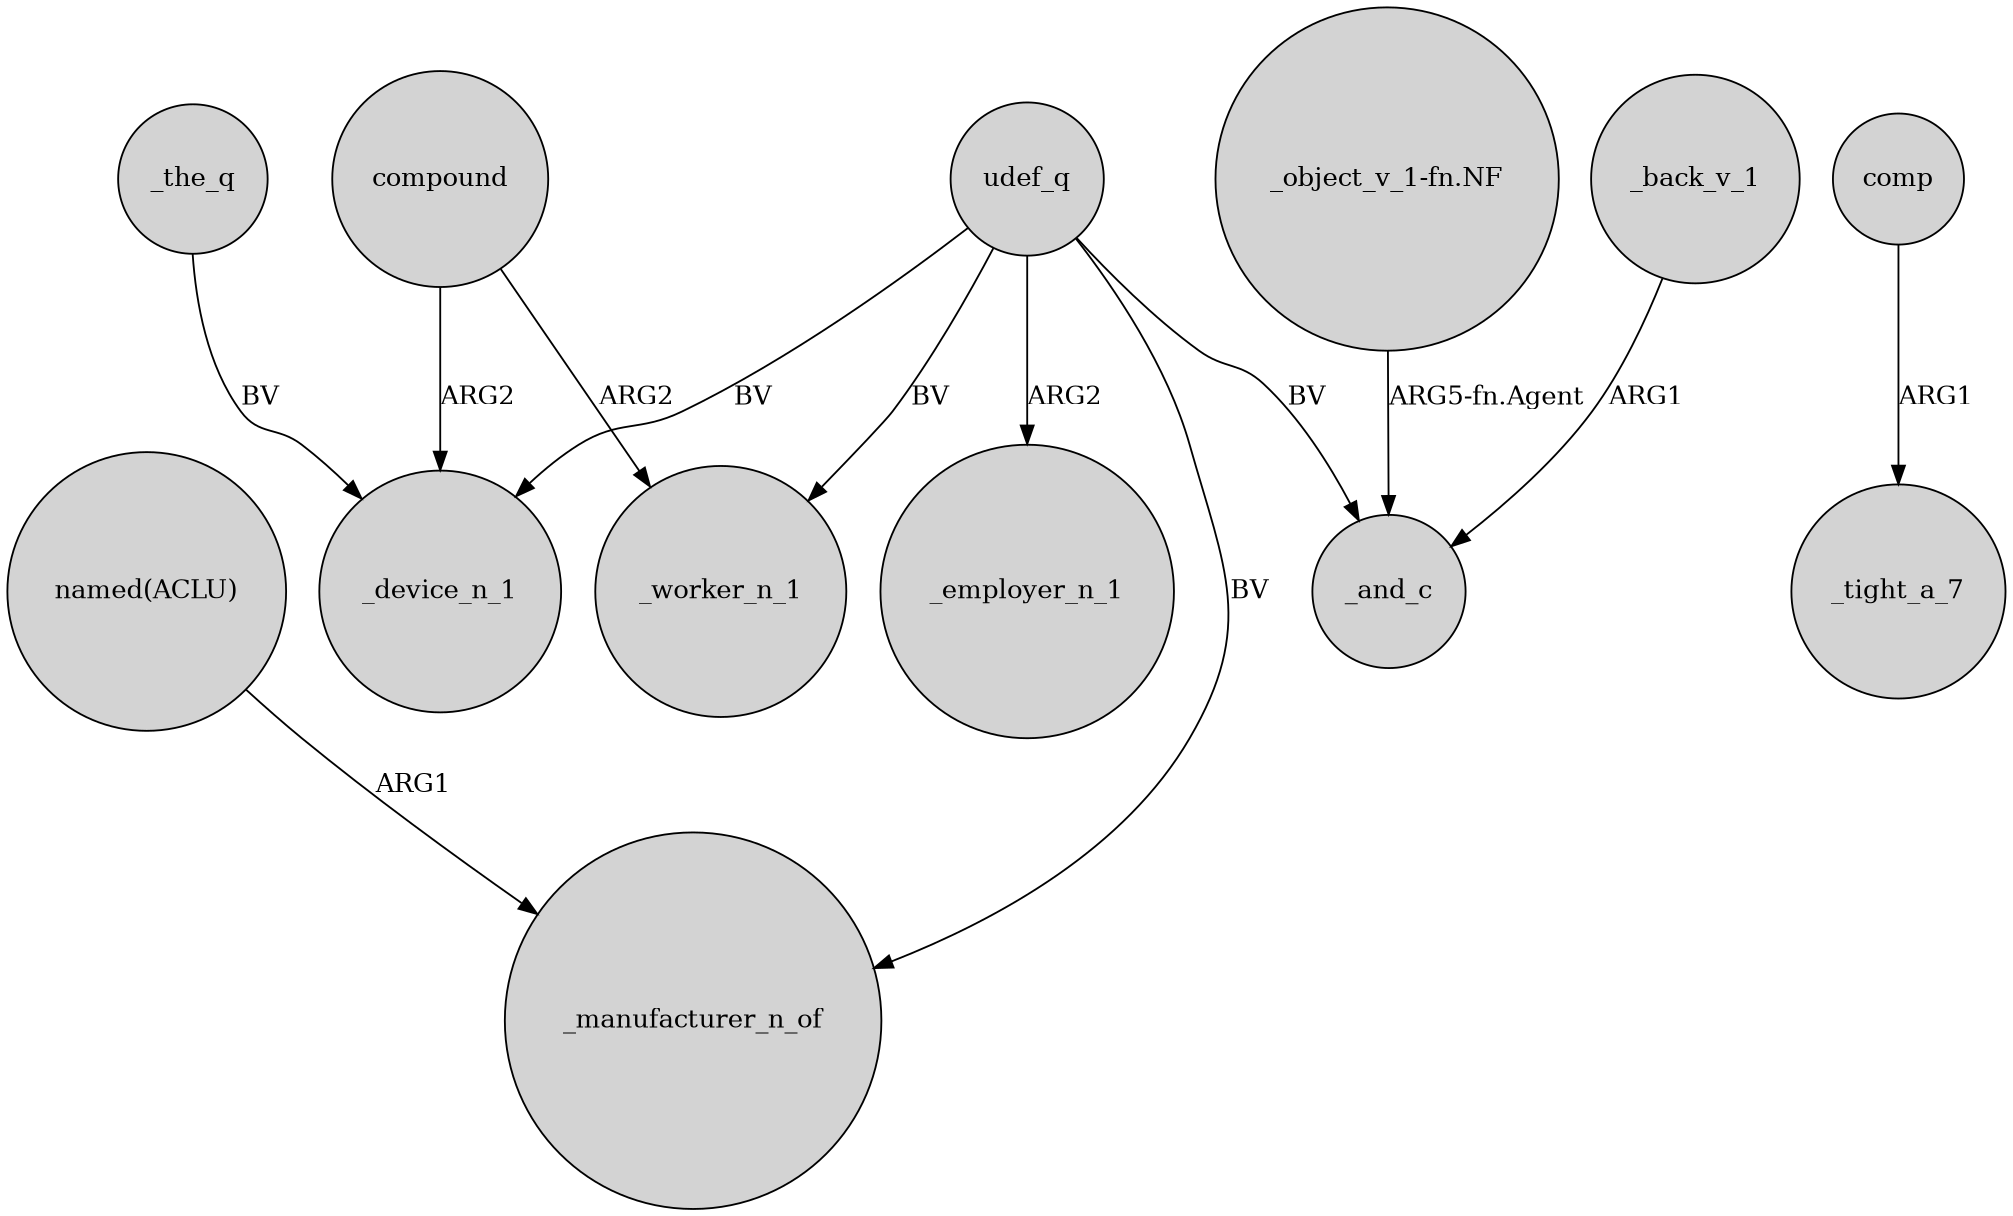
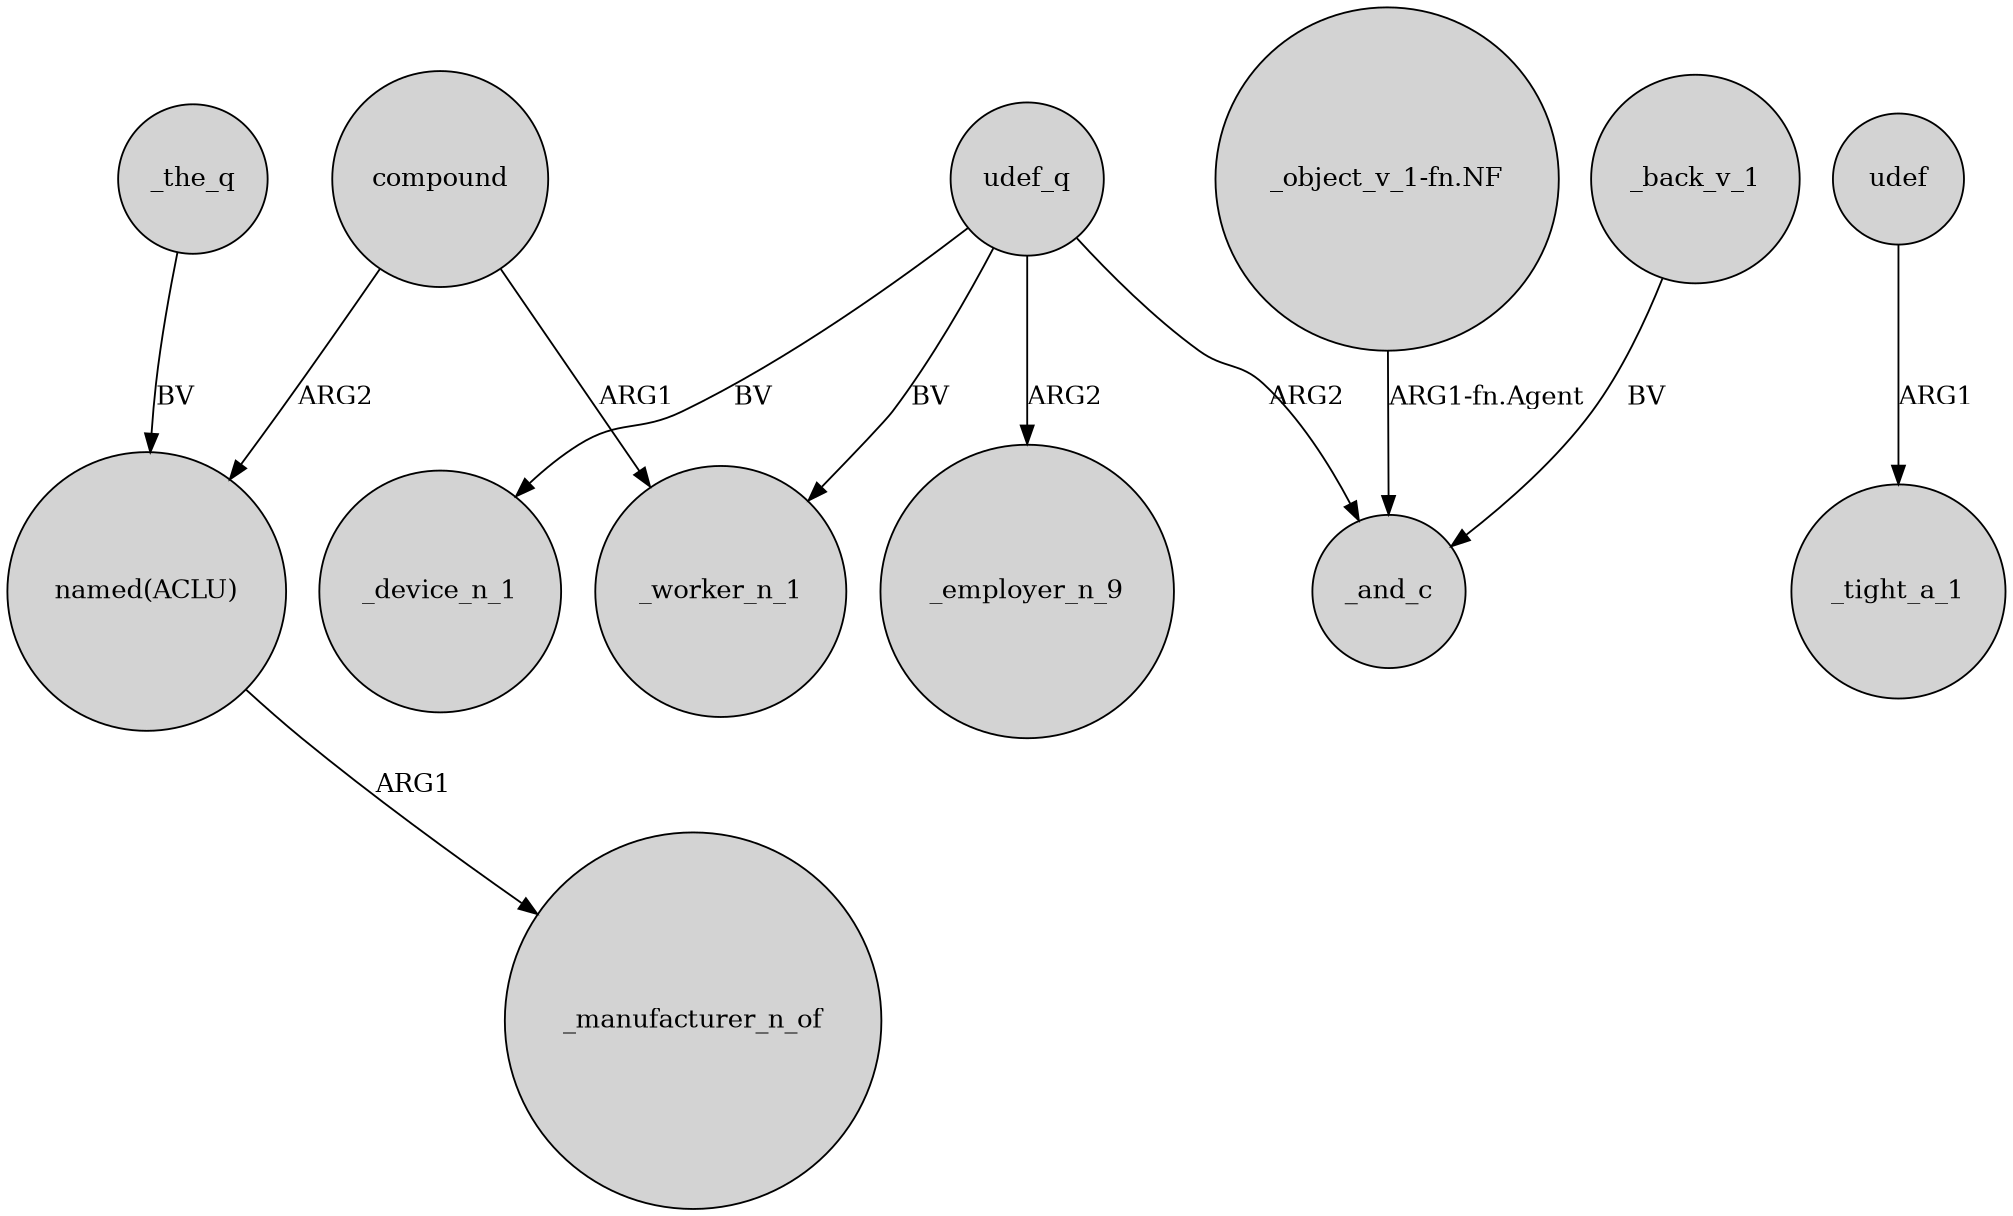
(1898, 179) -> (1898, 179)
(440, 369) -> (311, 367)
(231, 397) -> (162, 342)
(637, 398) -> (637, 398)
(1307, 398) -> (1307, 398)
(1487, 398) -> (1487, 398)
(1646, 398) -> (1646, 398)
(1027, 591) -> (1027, 591)
(1898, 591) -> (1898, 591)
(1222, 664) -> none
